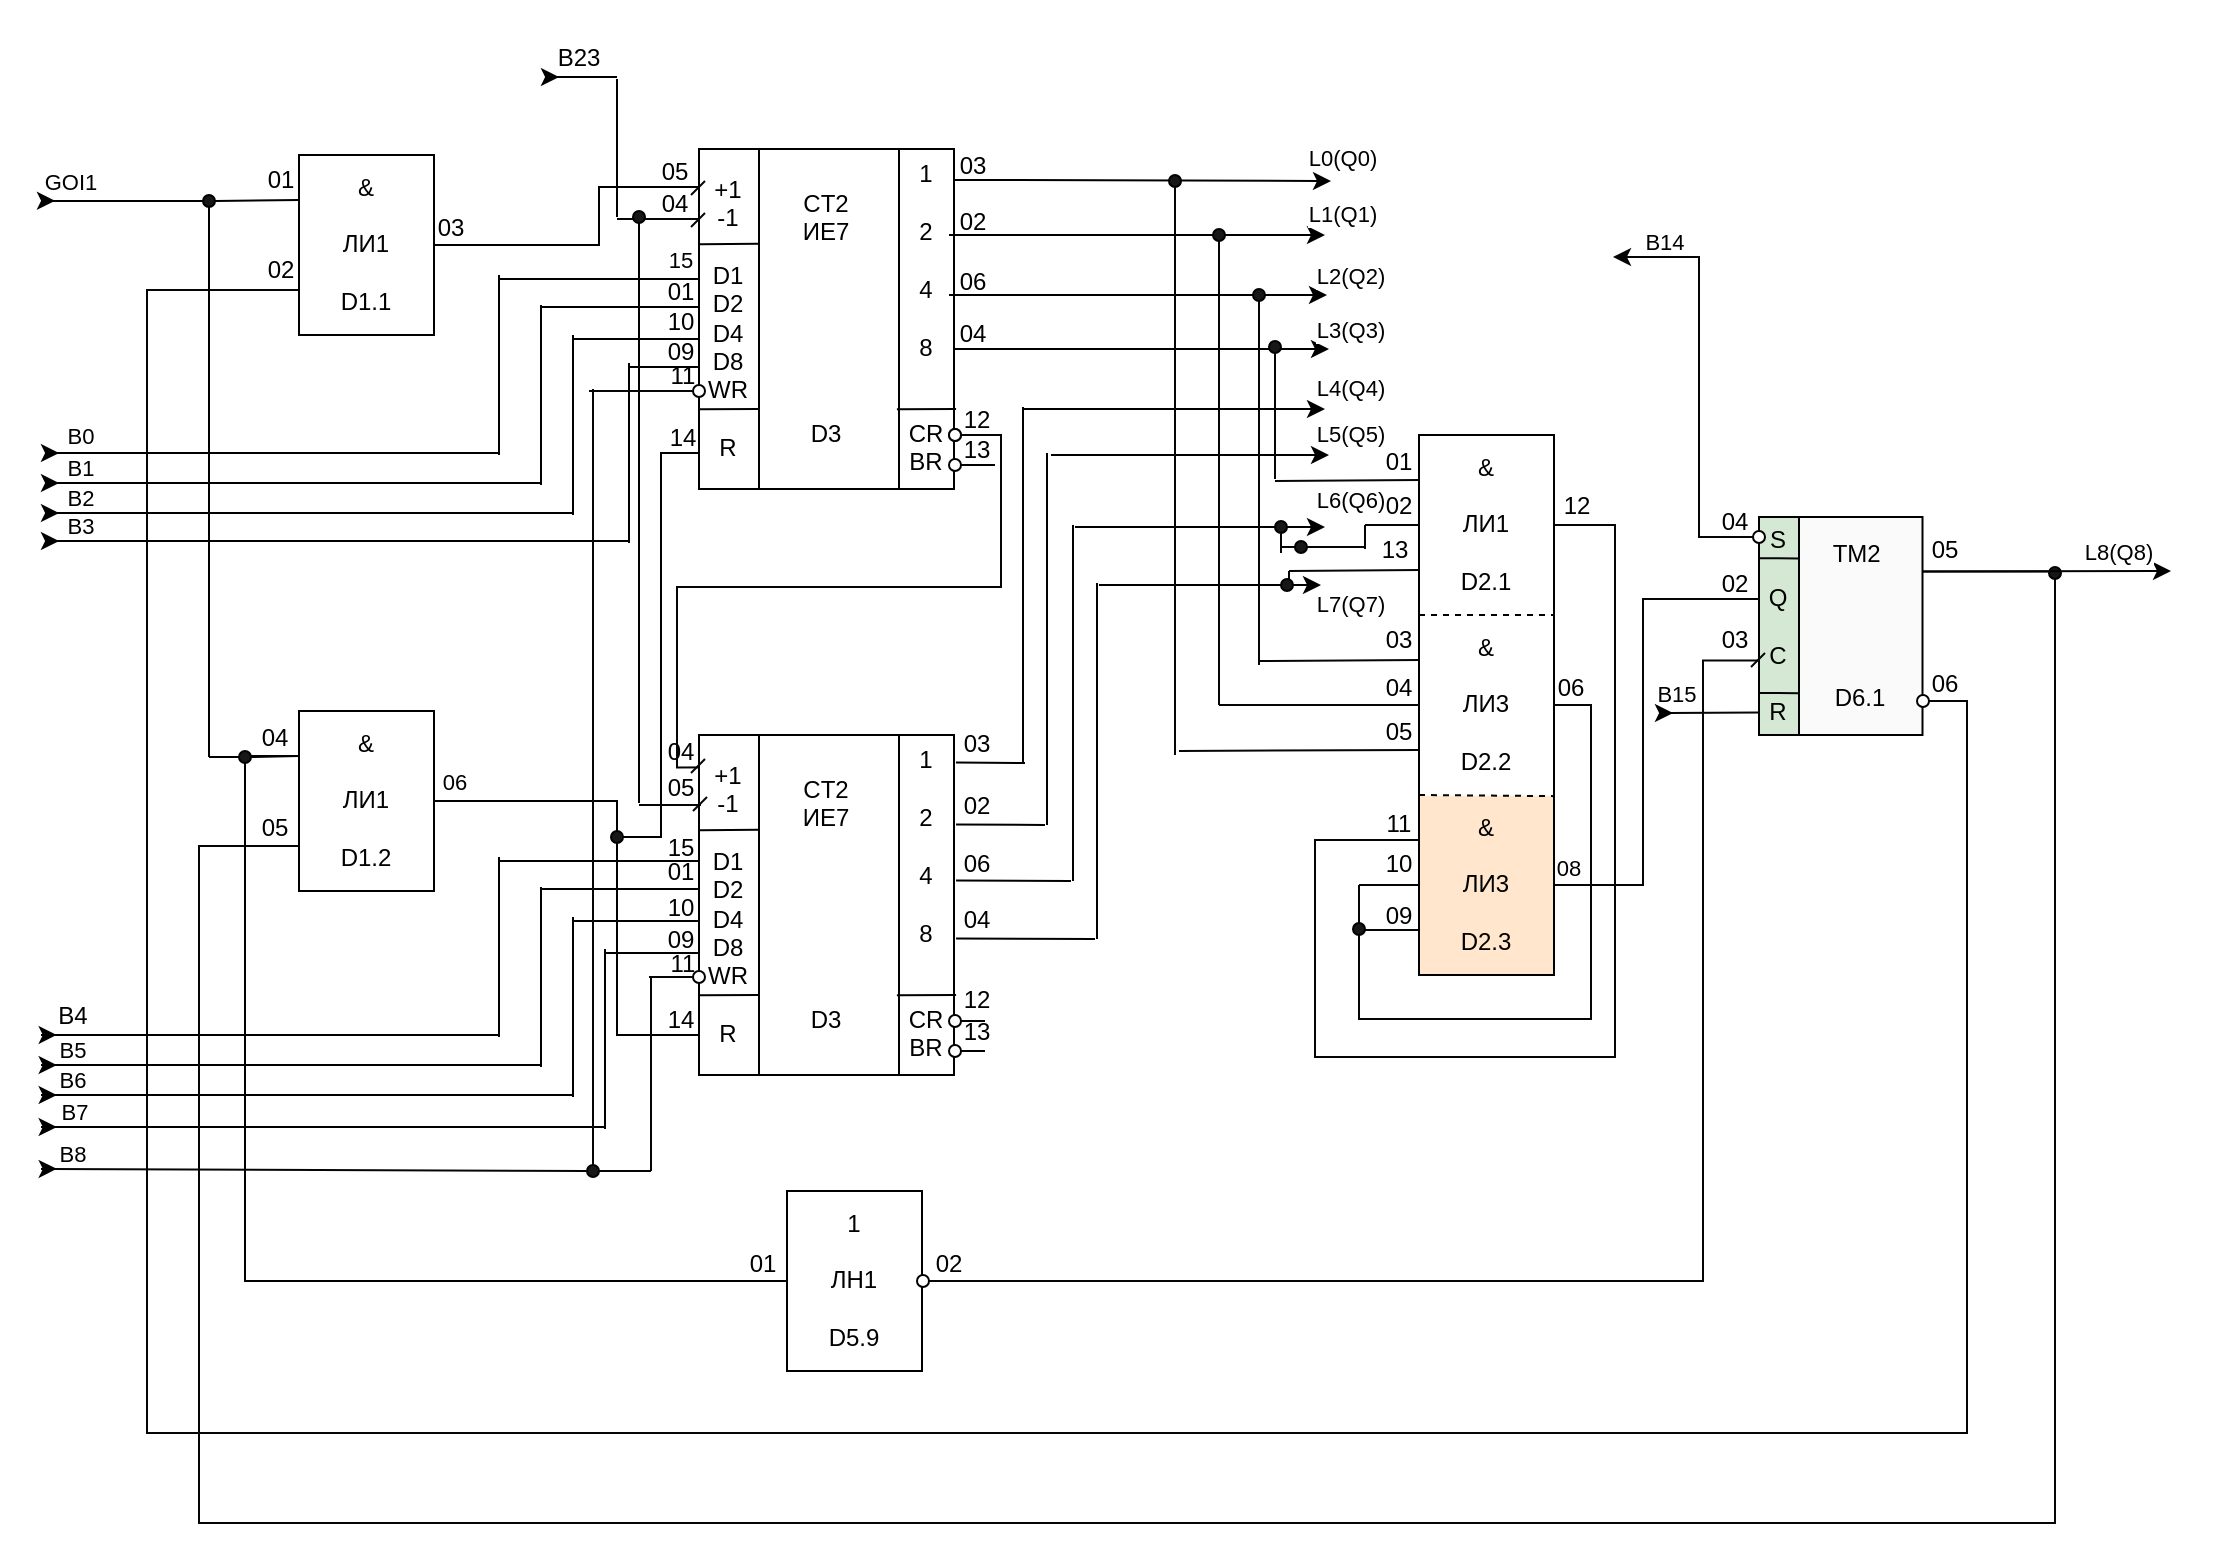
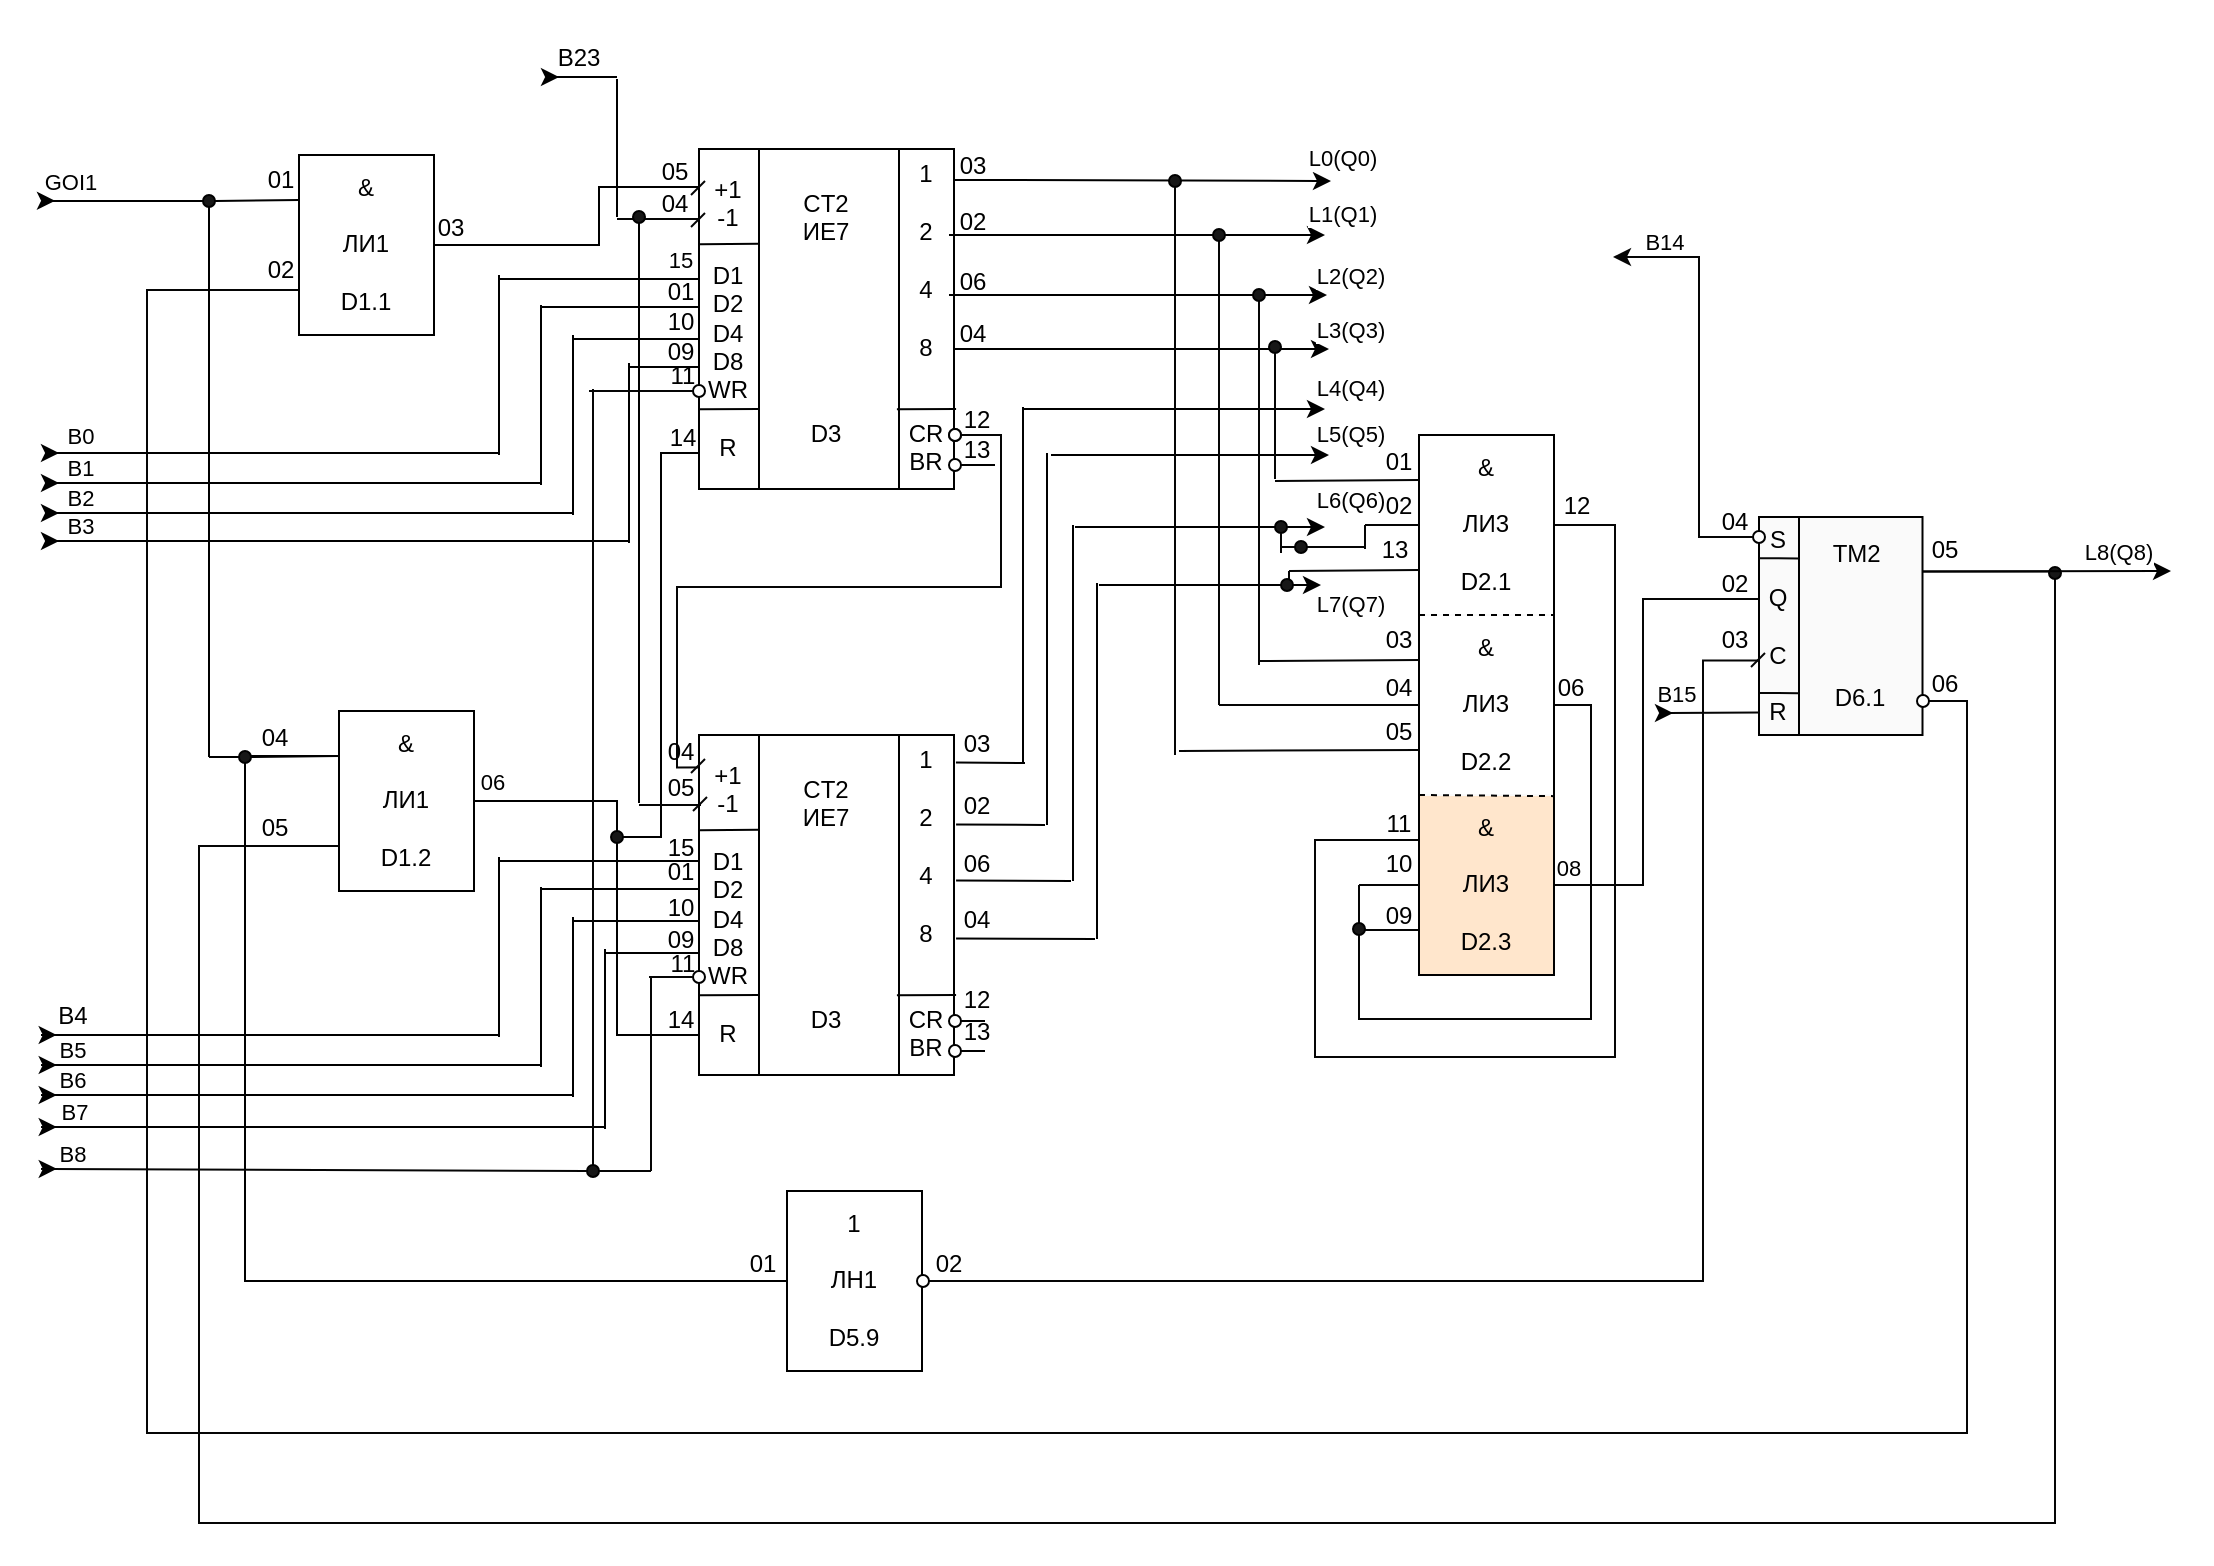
(1487, 525) -> (1487, 525)
(1779, 626) -> (1779, 626)
(367, 801) -> (407, 801)
